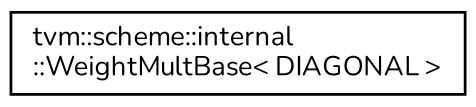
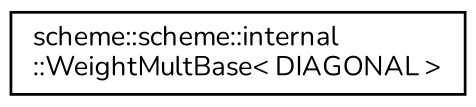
(238, 53) -> (238, 53)
